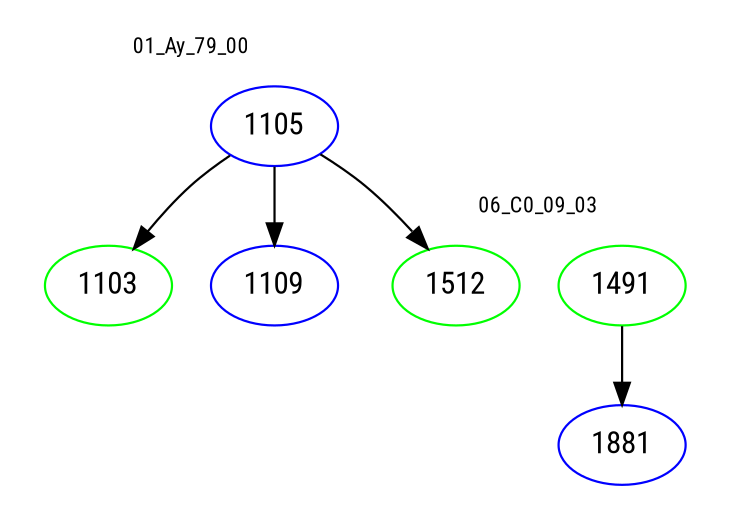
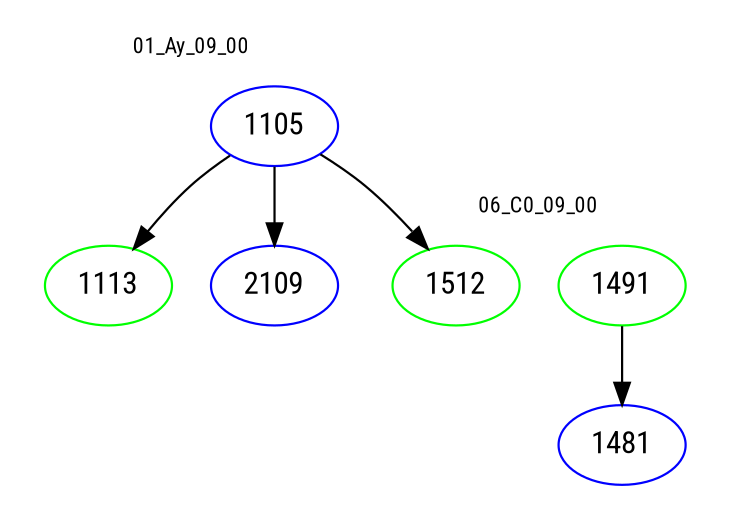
(192, 48) -> (192, 48)
(539, 207) -> (539, 207)
(108, 286) -> (108, 286)
(275, 286) -> (275, 286)
(622, 445) -> (622, 445)
